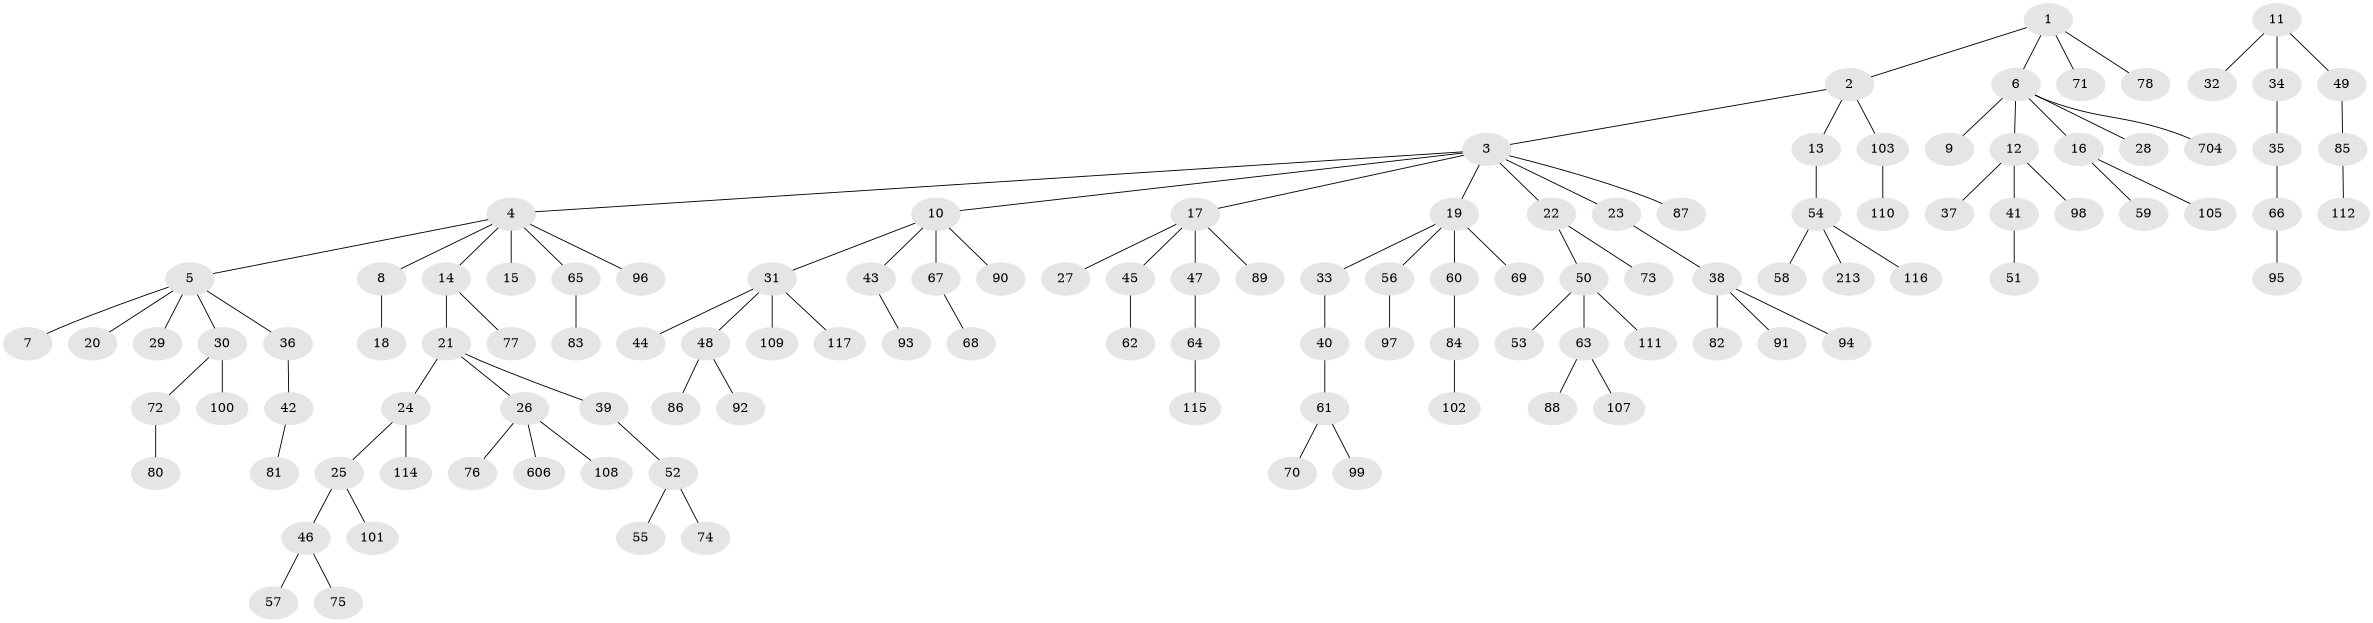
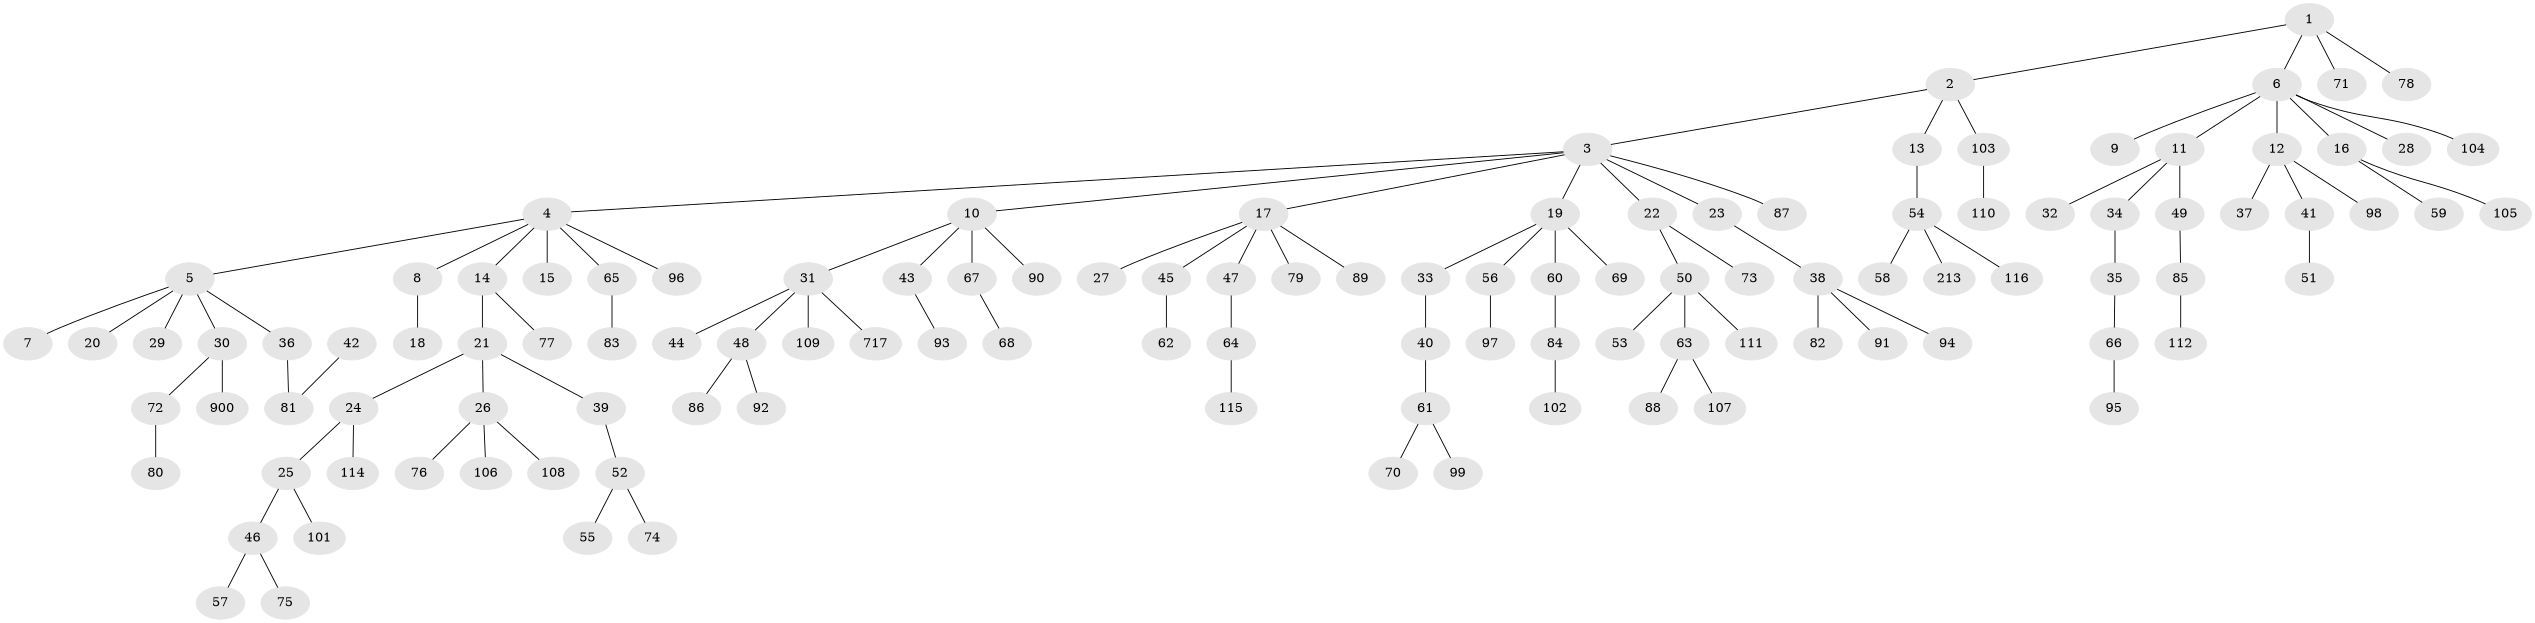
none -> (2228, 117)
(2210, 149) -> (2473, 149)
none -> (1296, 279)
(840, 344) -> (876, 344)
(288, 376) -> (288, 376)
(222, 409) -> (222, 409)
(539, 473) -> (486, 473)
